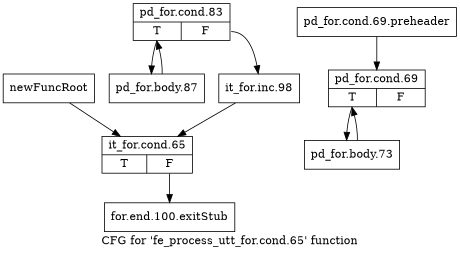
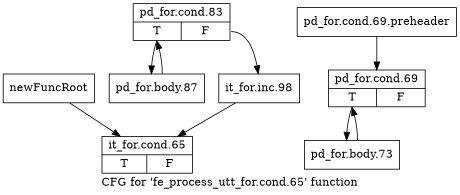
(170, 217) -> none
